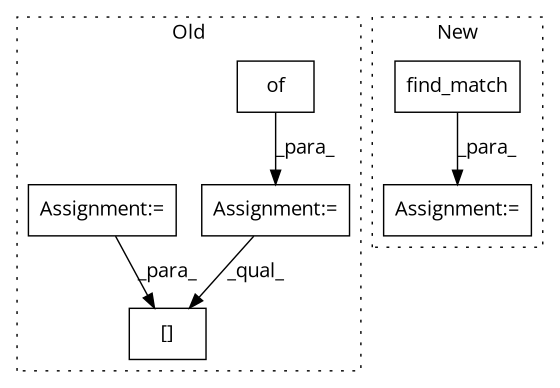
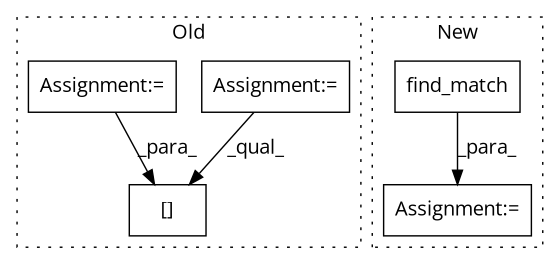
(276, 87) -> none
